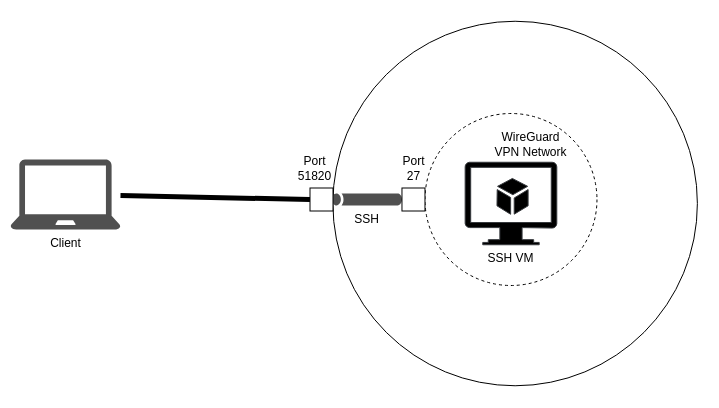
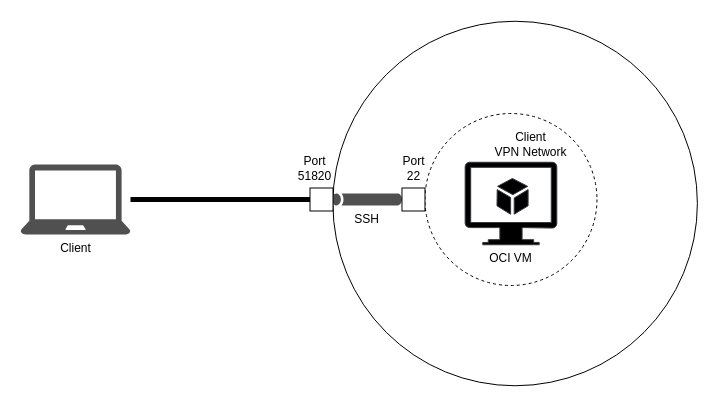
(531, 145) -> (531, 145)
(414, 169) -> (414, 169)
(66, 195) -> (76, 200)
(511, 259) -> (511, 259)
